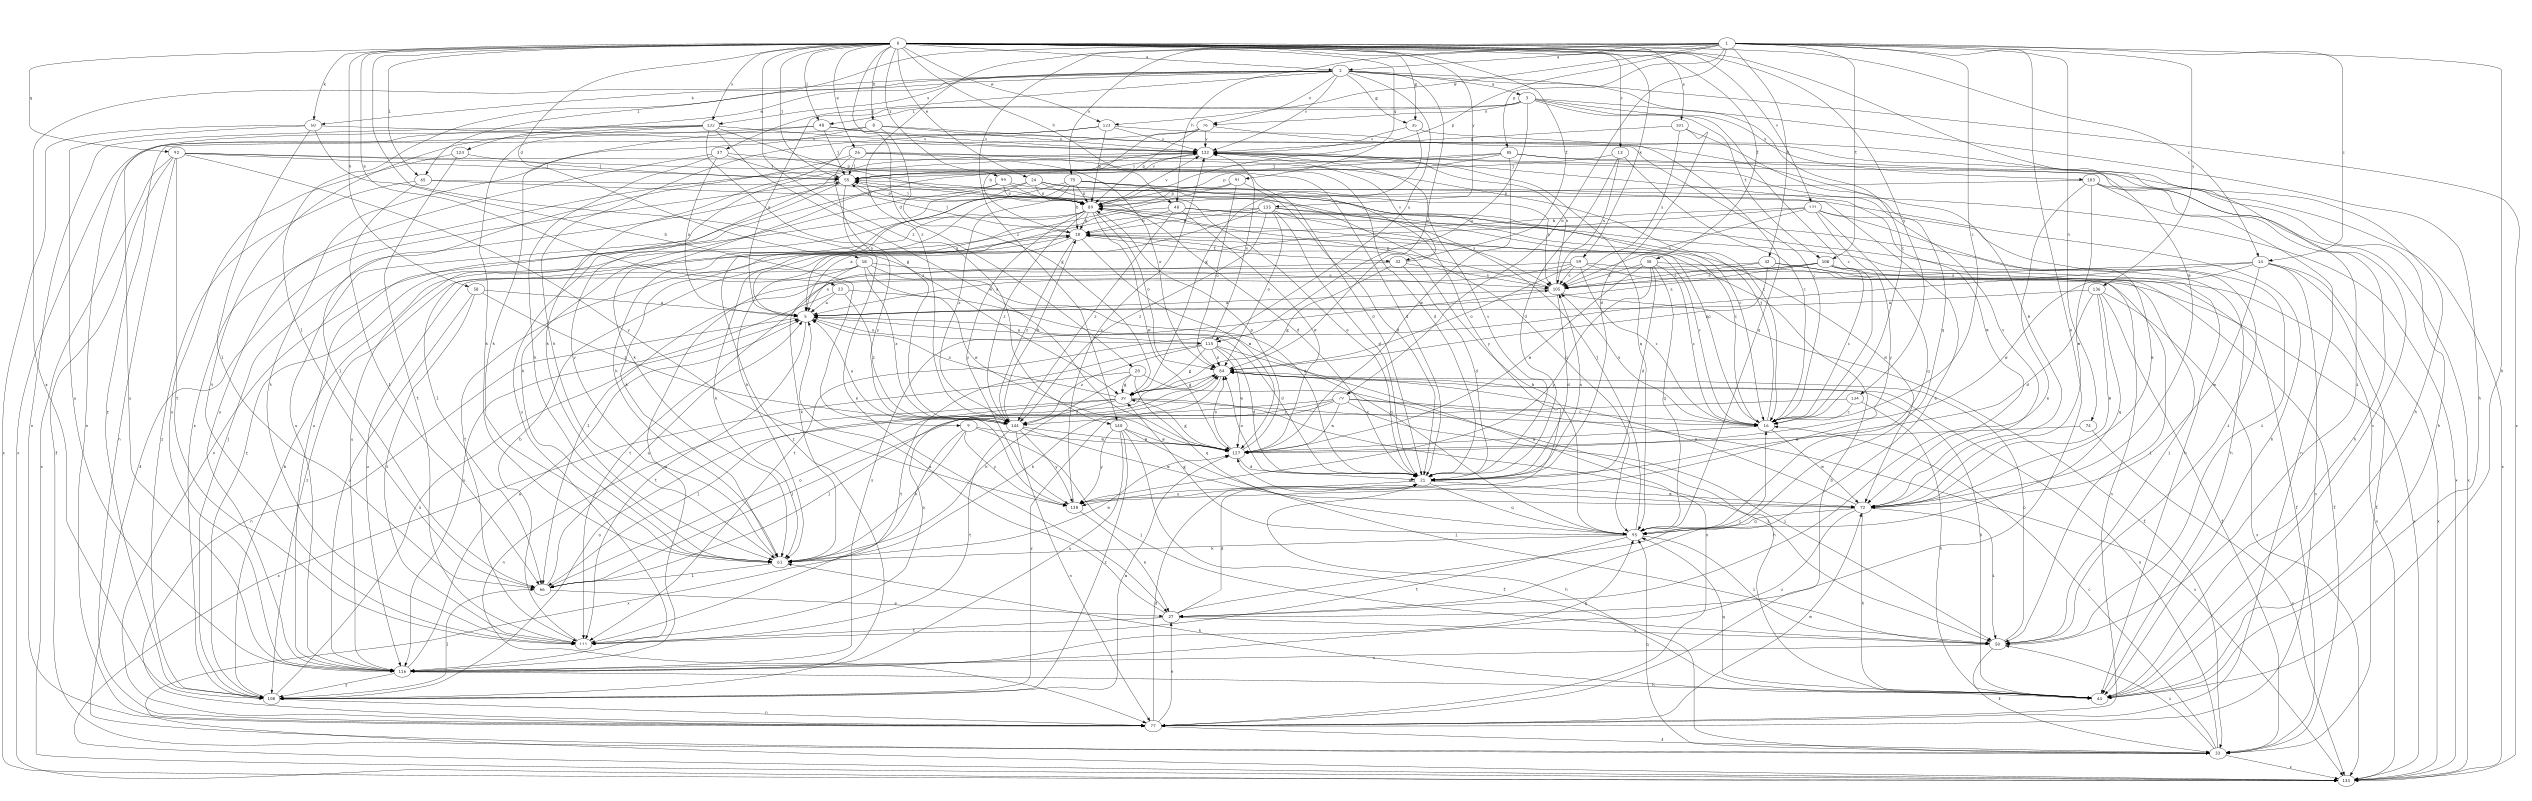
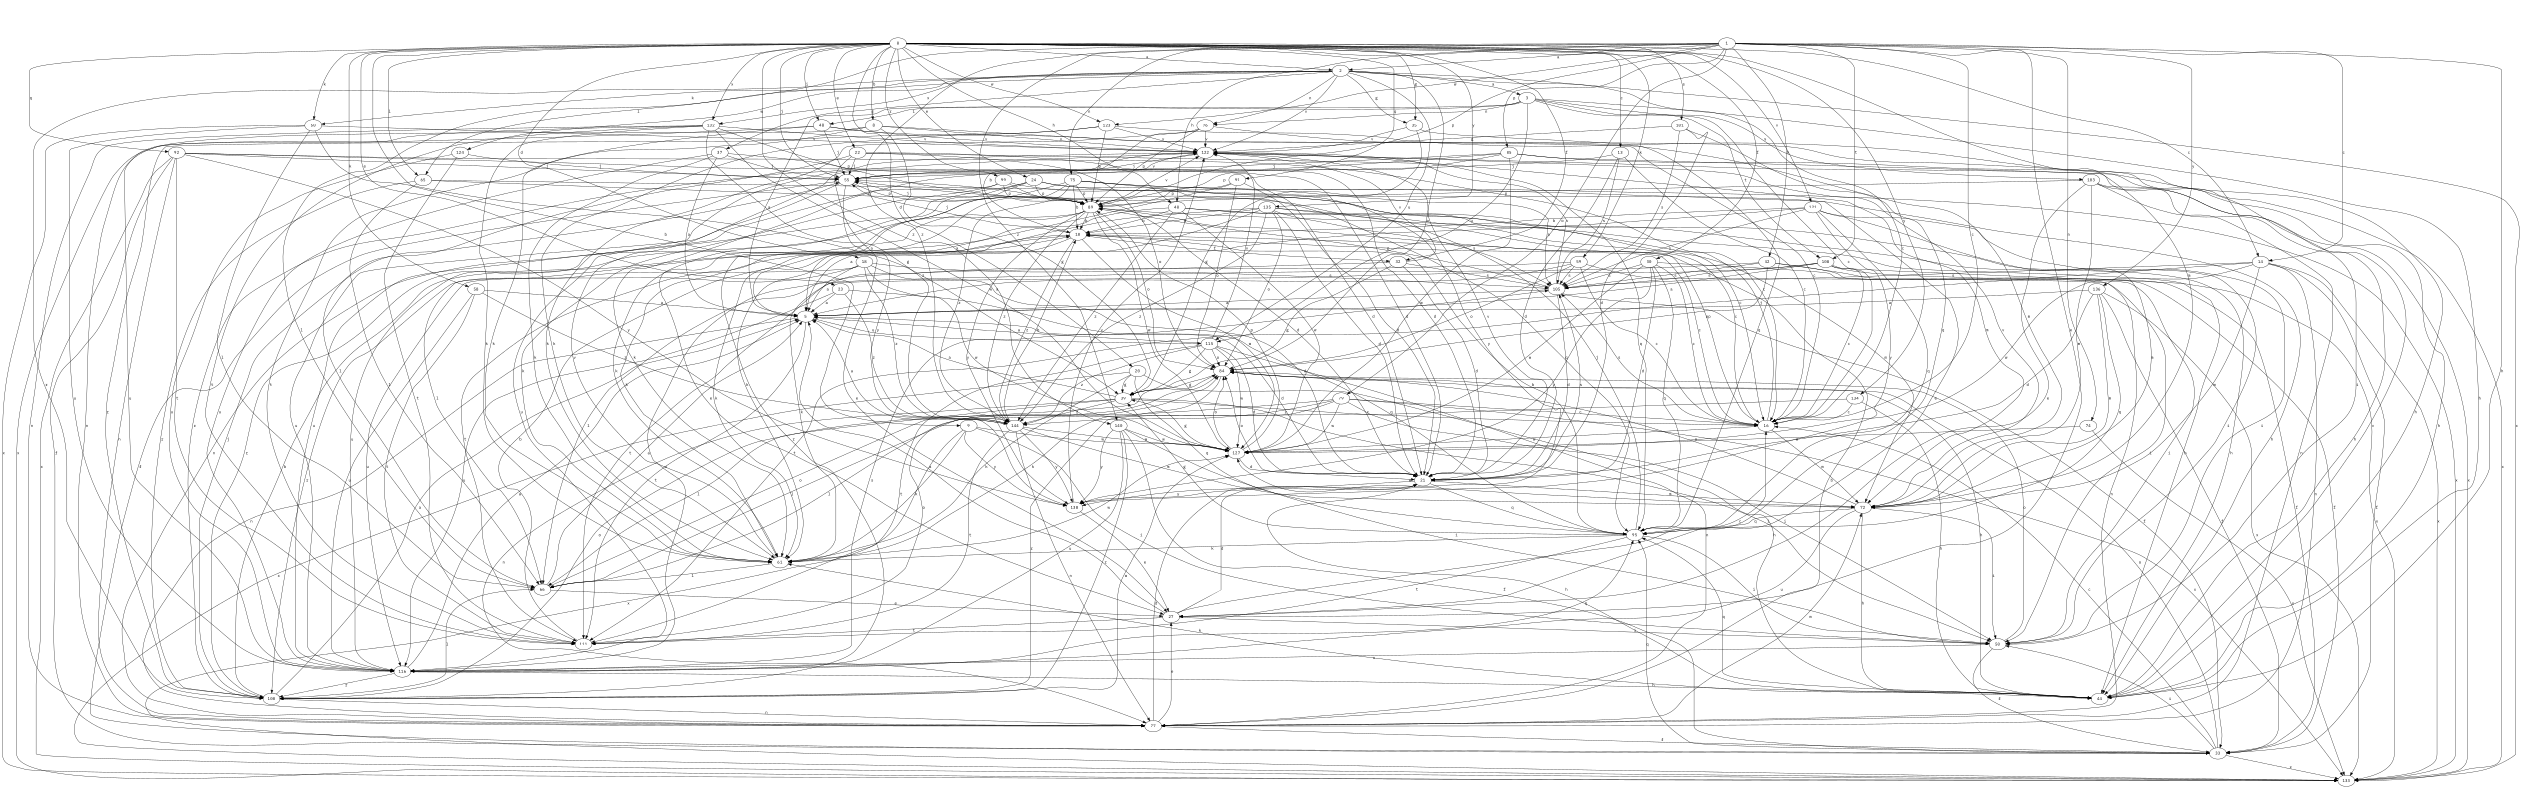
(858, 153) -> (858, 153)
(1266, 259) -> (740, 430)
(2203, 308) -> none
